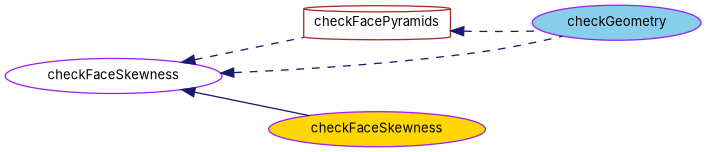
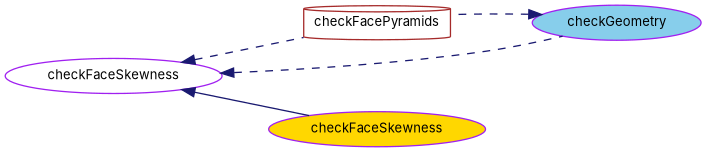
(503, 31) -> (490, 14)
